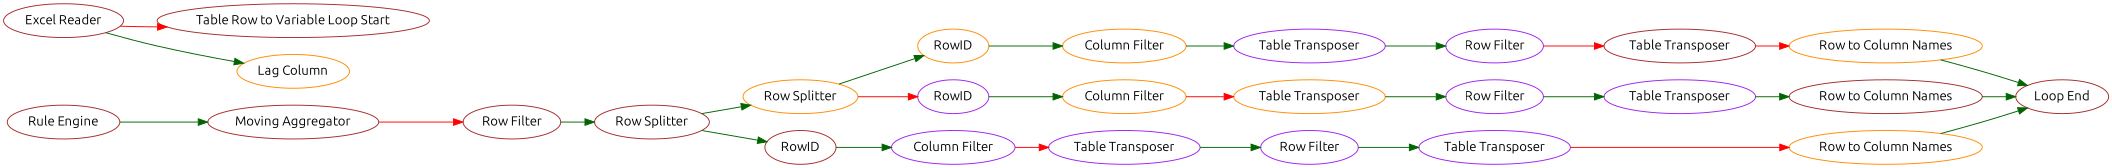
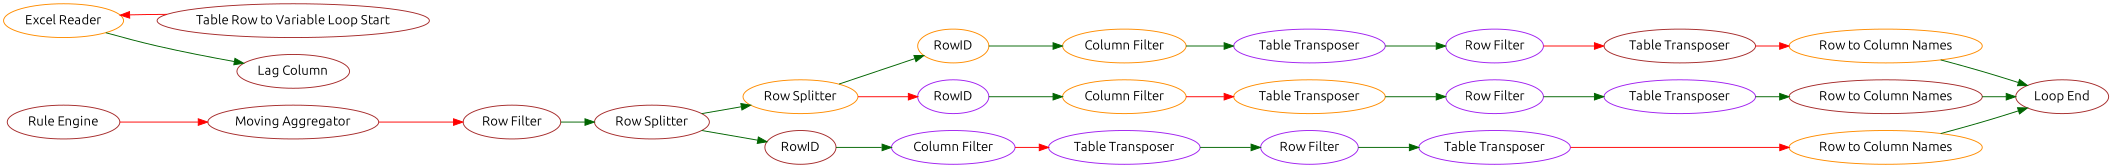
(64, 21) -> (64, 21)
(139, 27) -> (148, 15)
(293, 71) -> (293, 71)
(159, 122) -> (159, 122)
